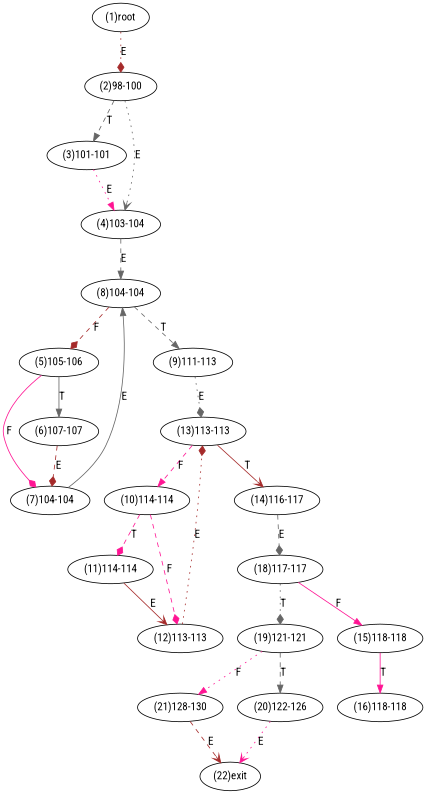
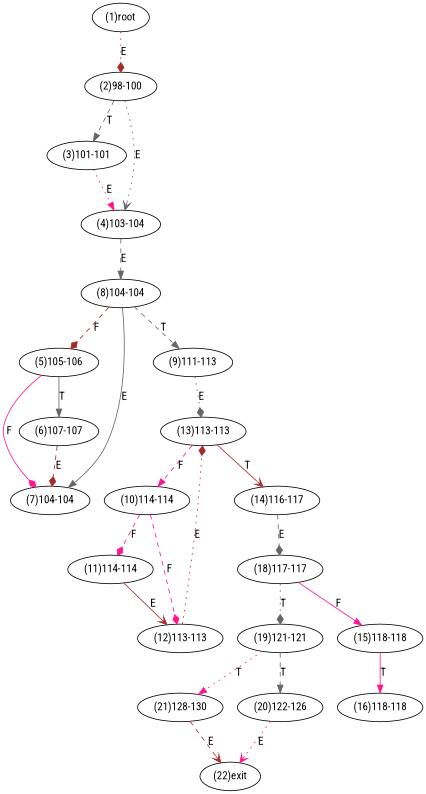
(118, 410) -> (119, 402)
(134, 535) -> (134, 535)
(239, 673) -> (239, 673)
